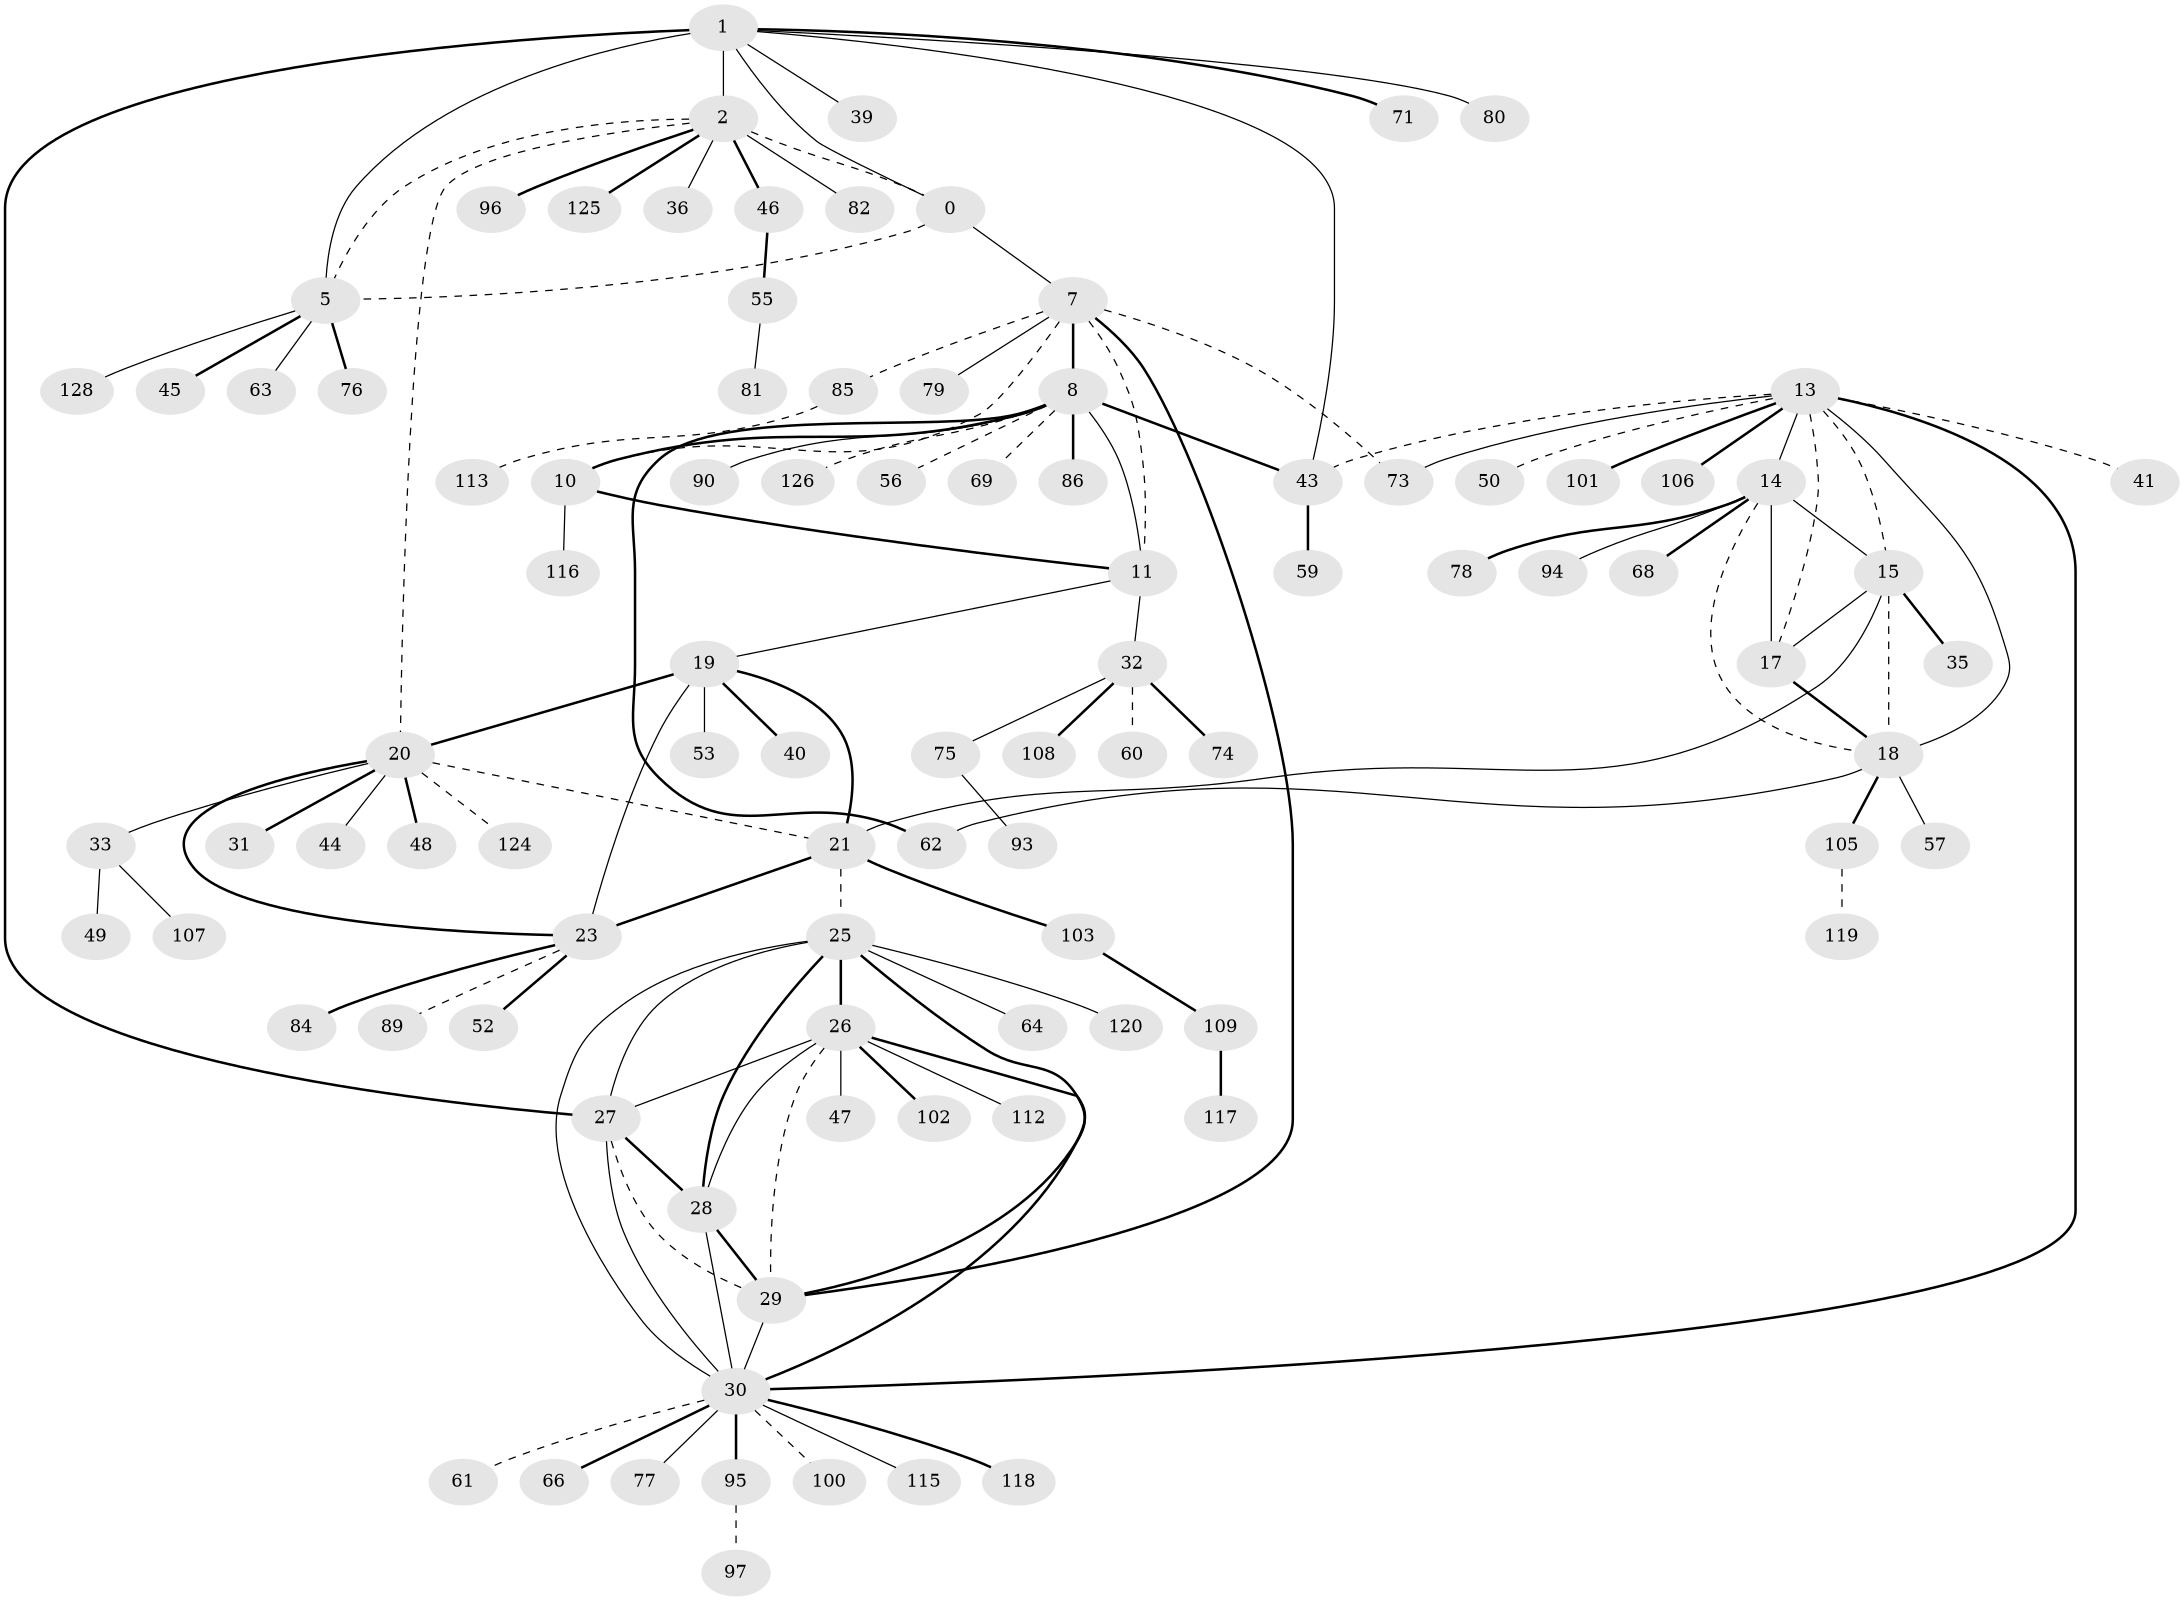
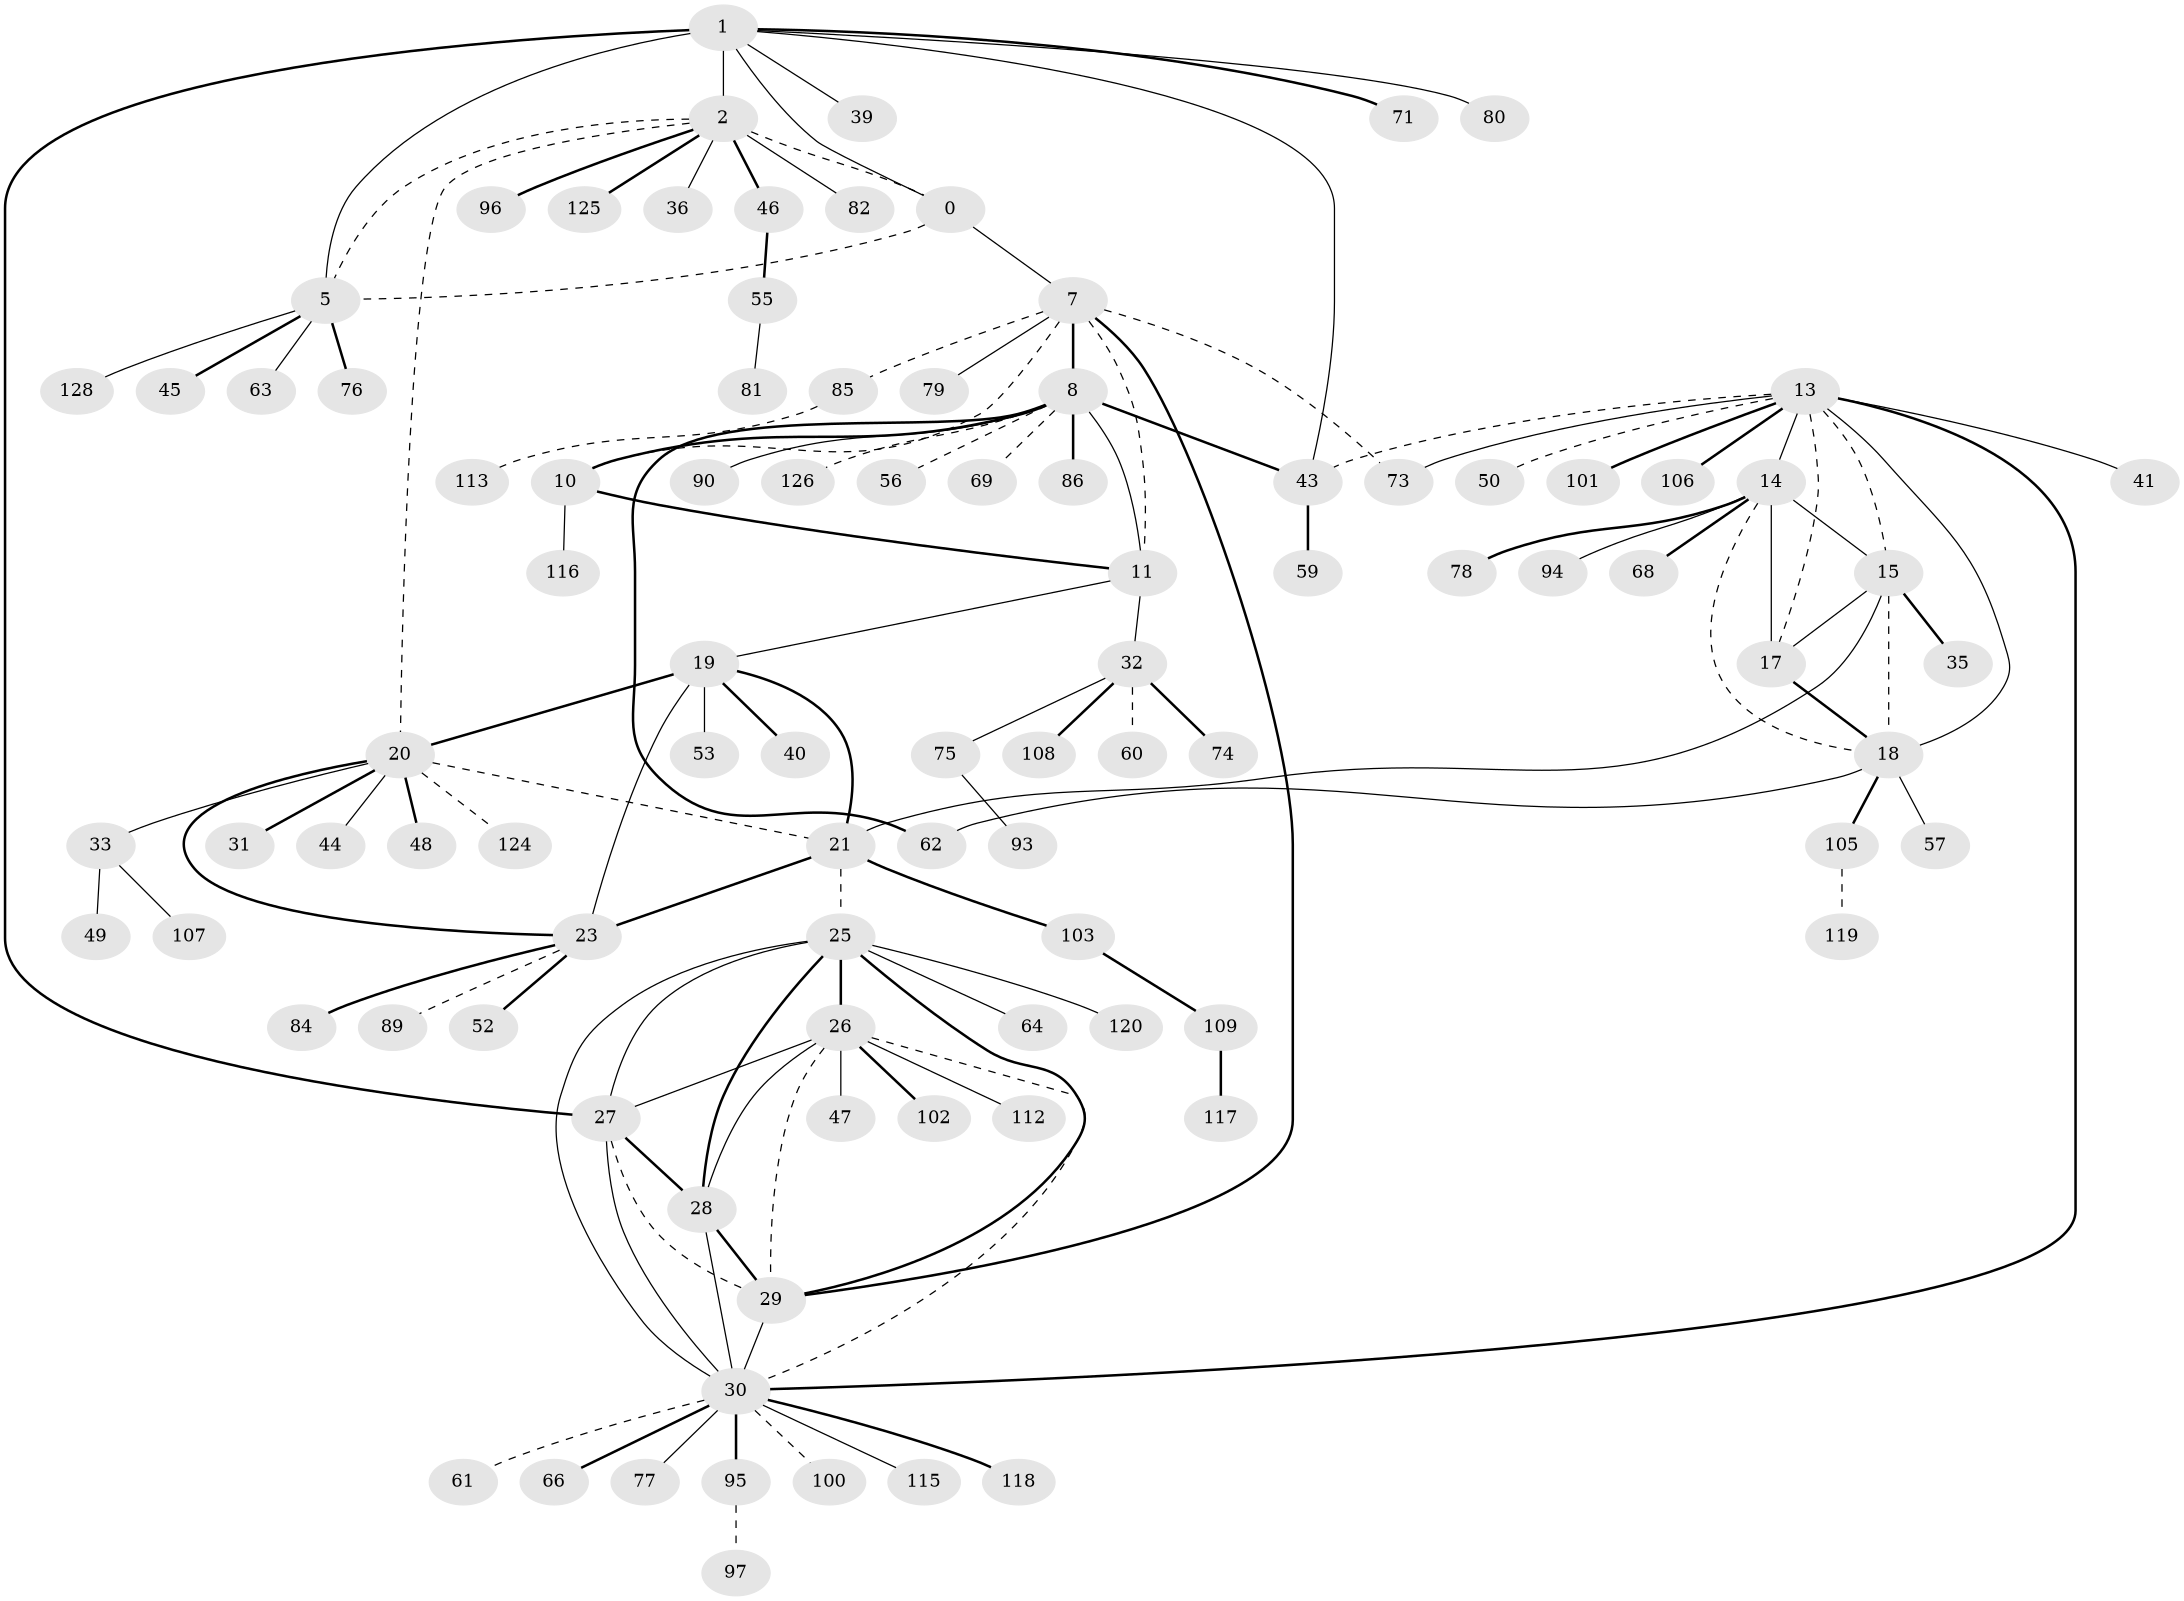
(1979, 428) -> (1979, 428)
(1038, 1198) -> (1038, 1198)
